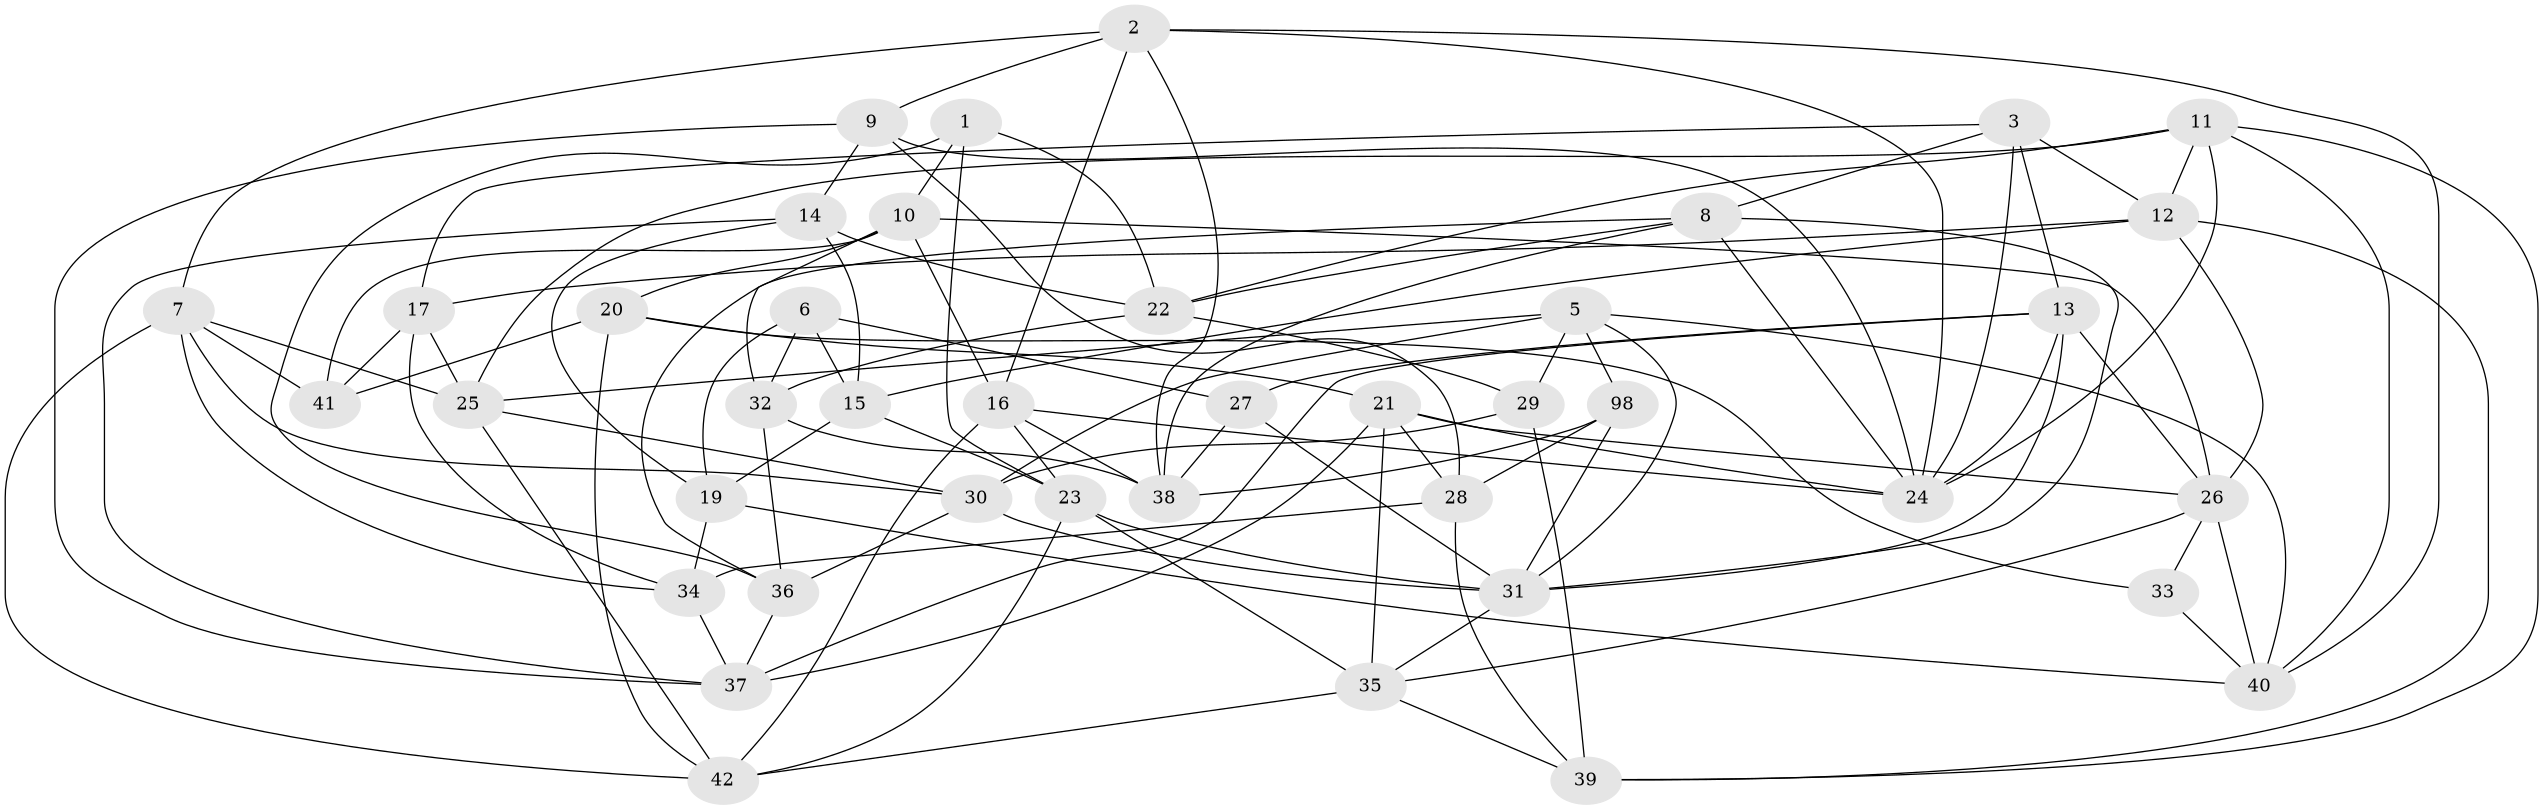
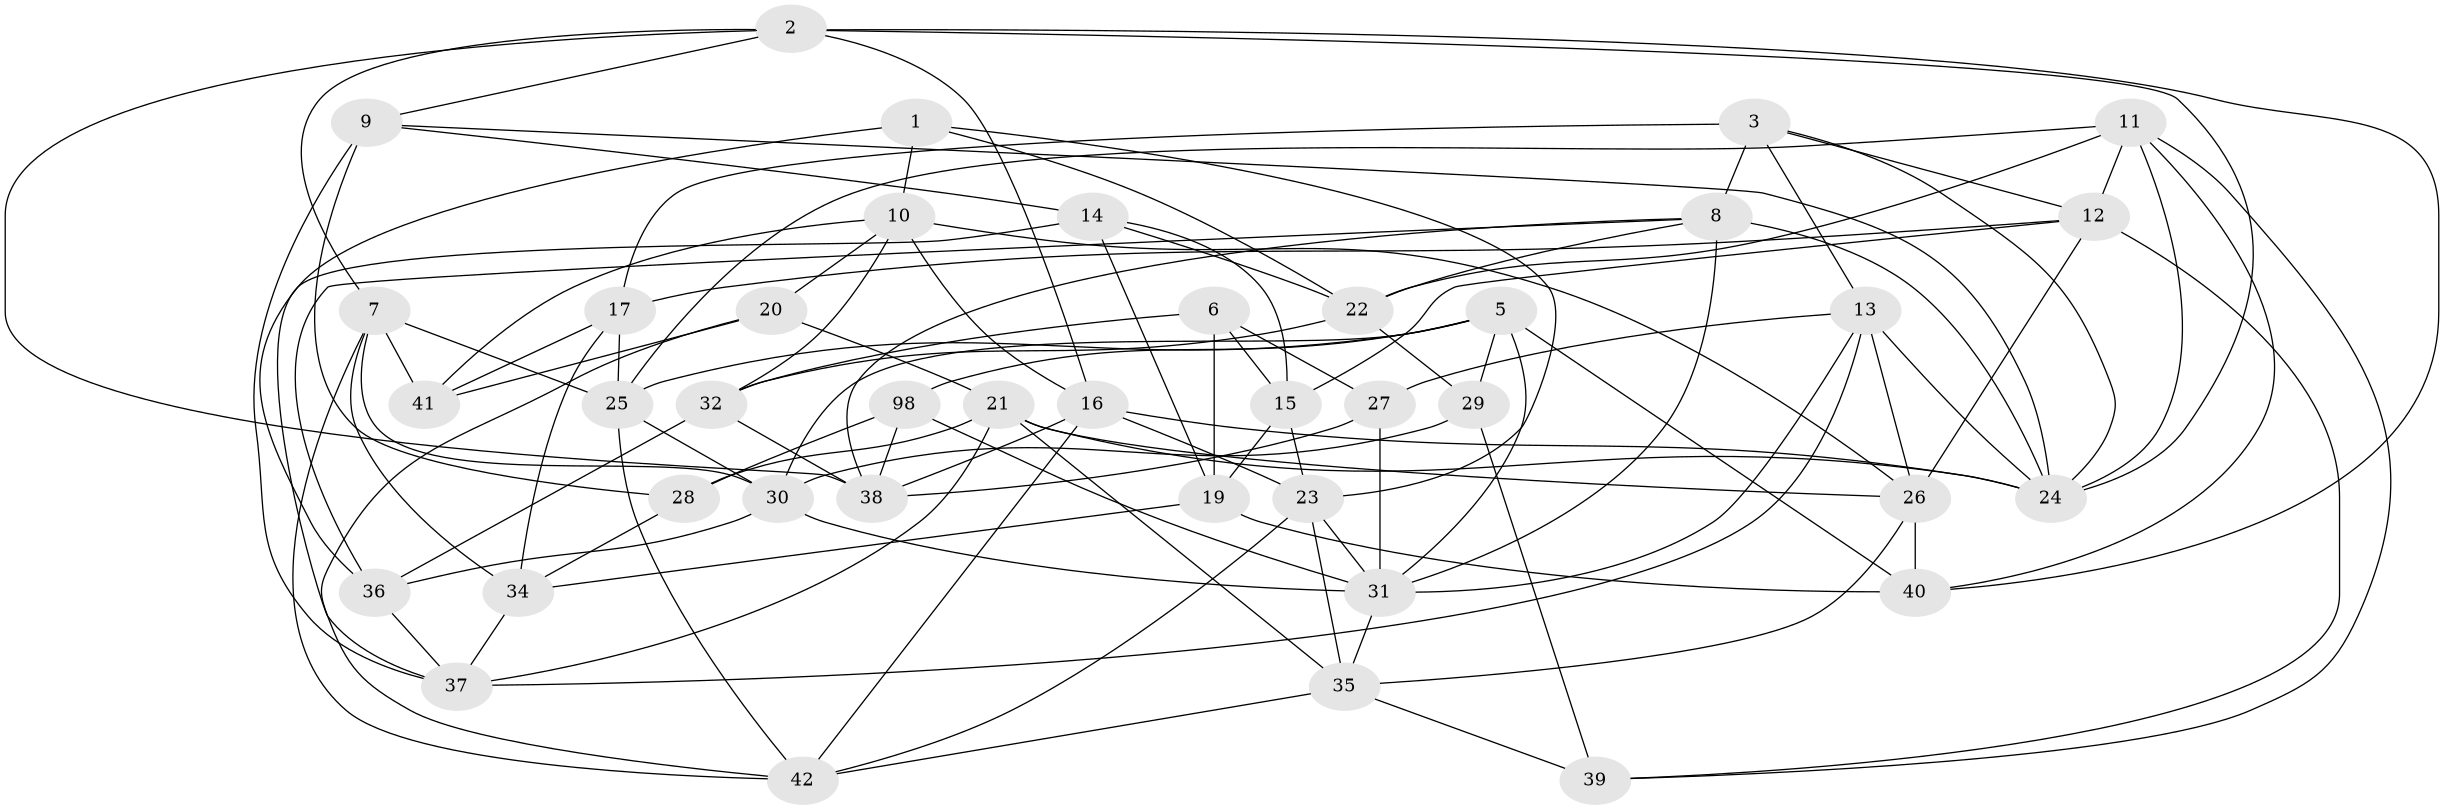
(2163, 593) -> none
(1485, 653) -> none
